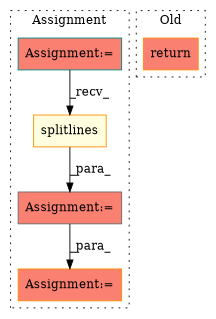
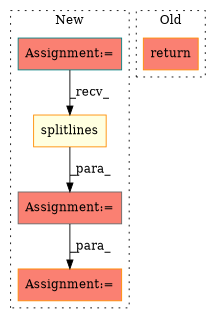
(70, 21) -> (70, 21)
